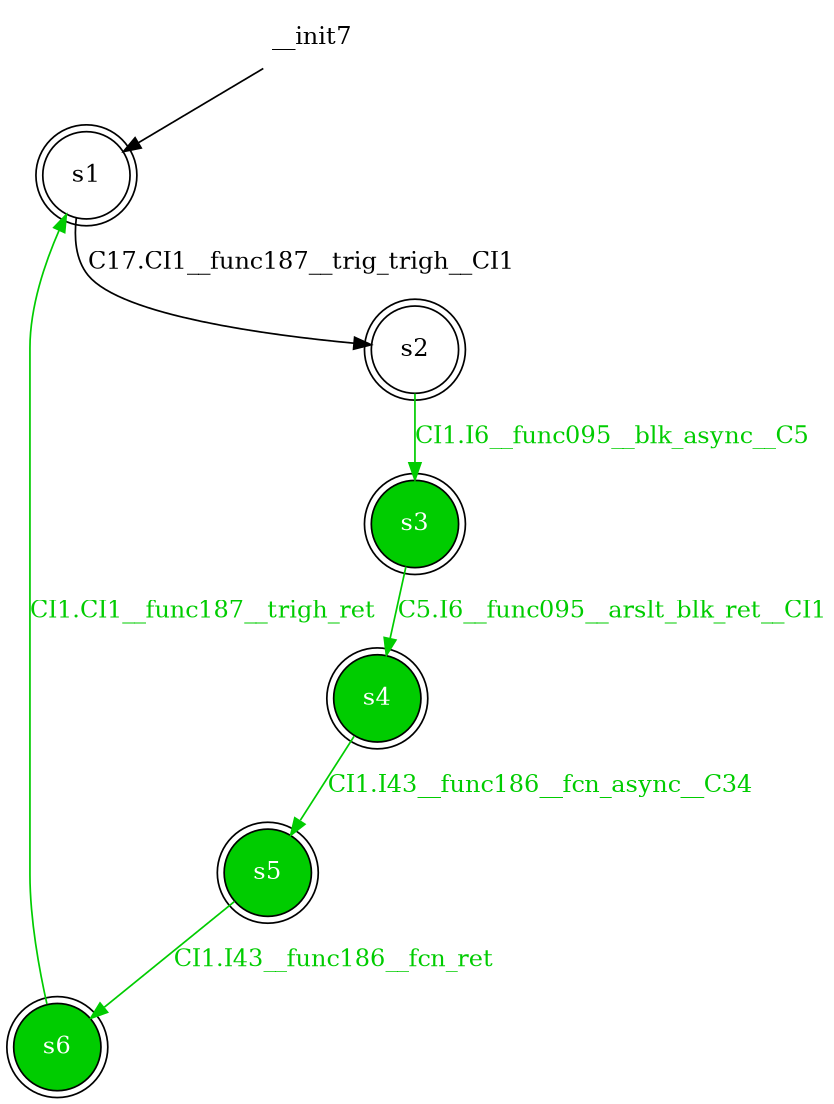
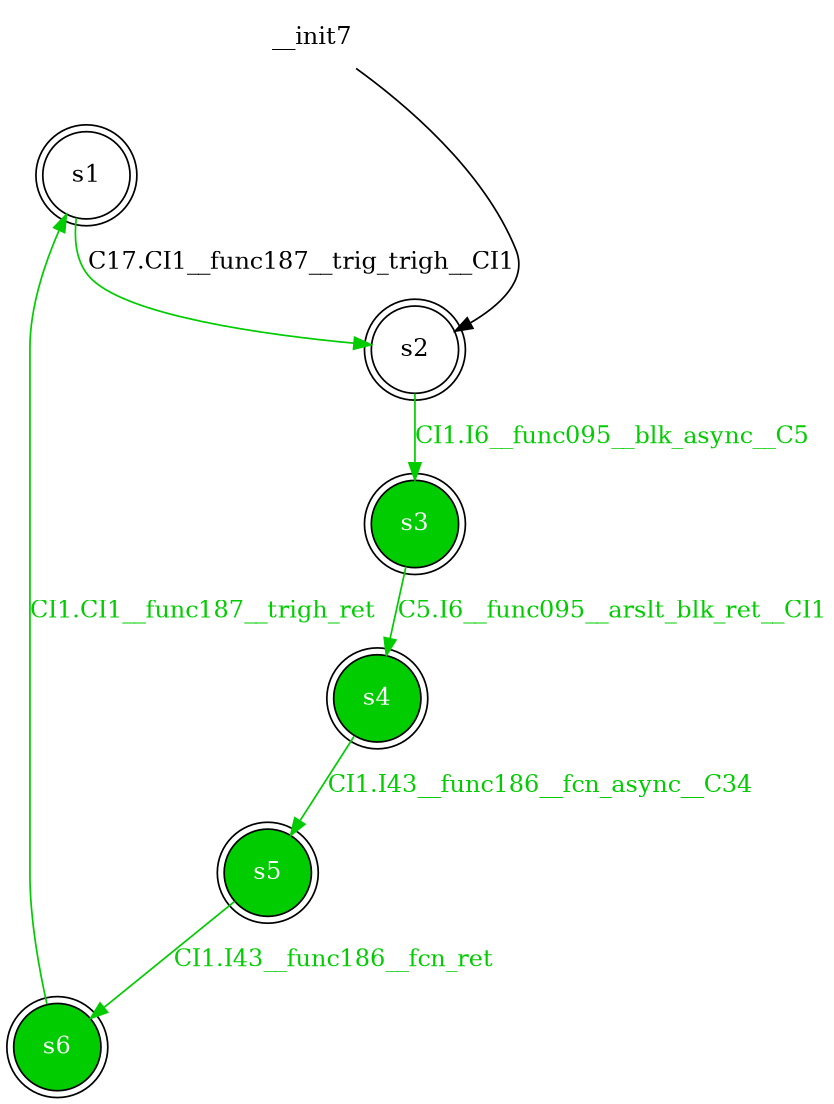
(201, 106) -> (478, 185)
(187, 318) -> (187, 318)
